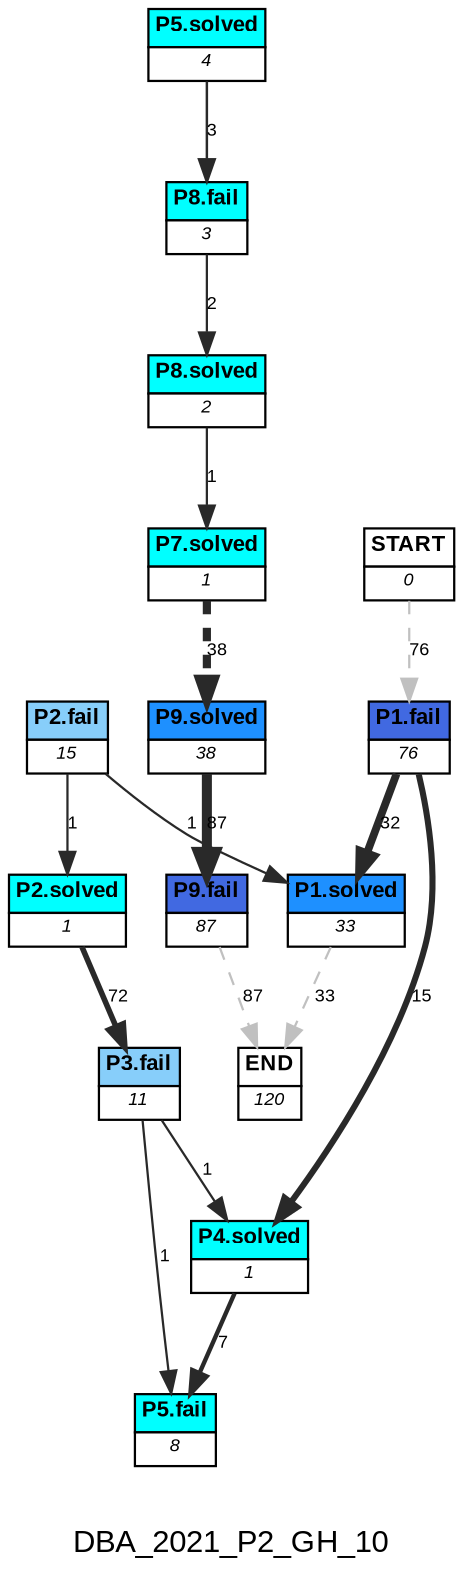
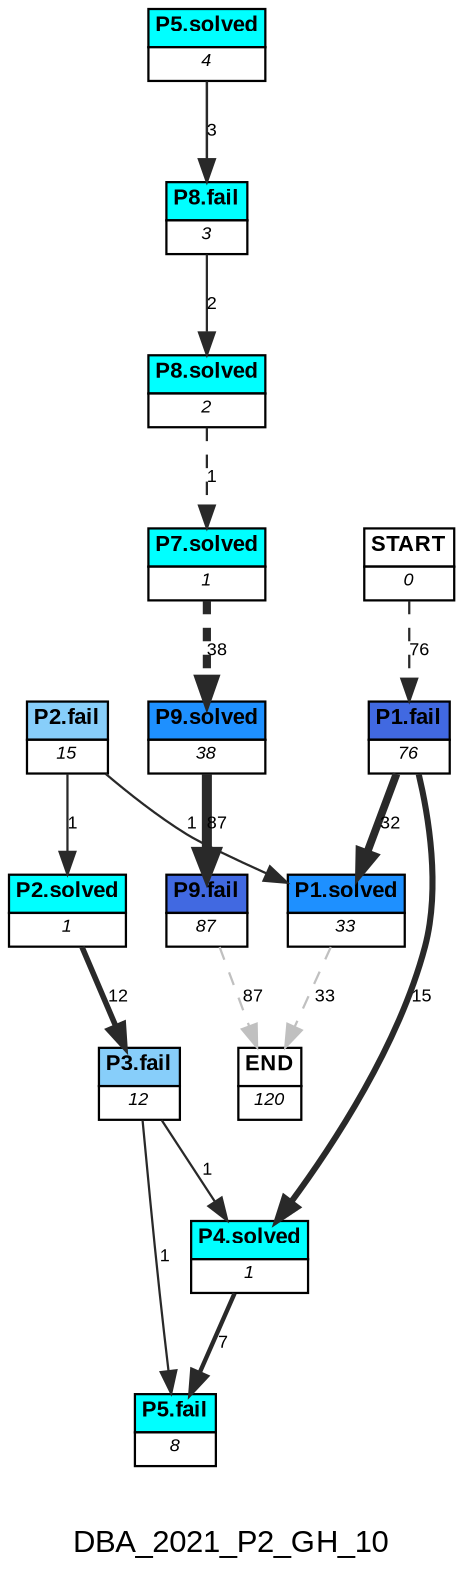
(207, 466) -> (207, 466)
(409, 639) -> (409, 639)
(119, 997) -> (119, 997)
(139, 1100) -> (139, 1100)
